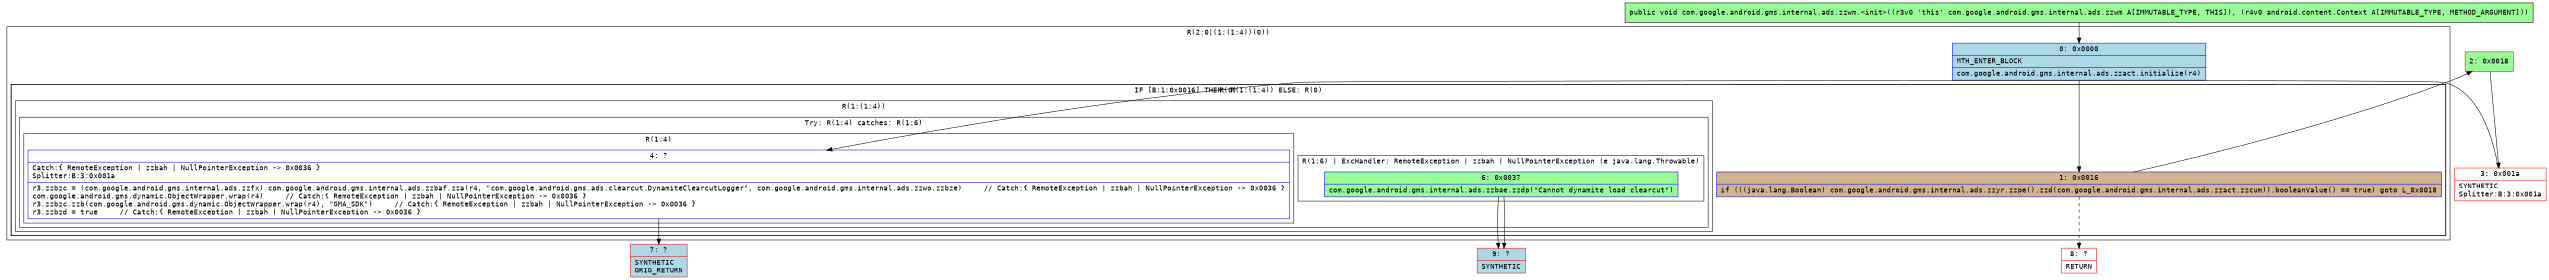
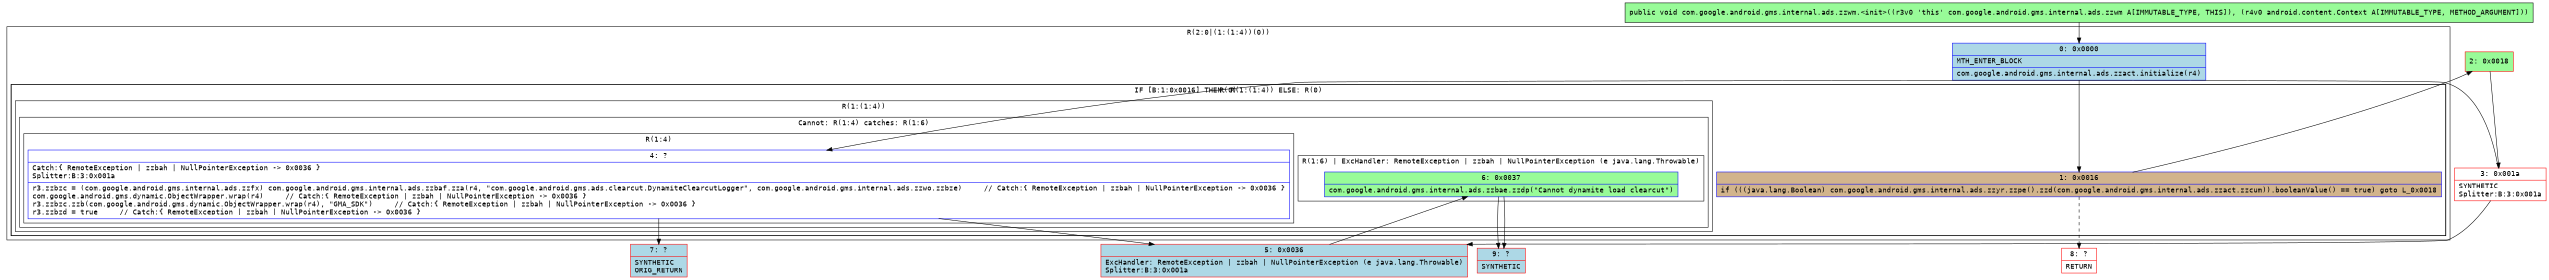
(864, 123) -> (864, 123)
none -> (1284, 261)
